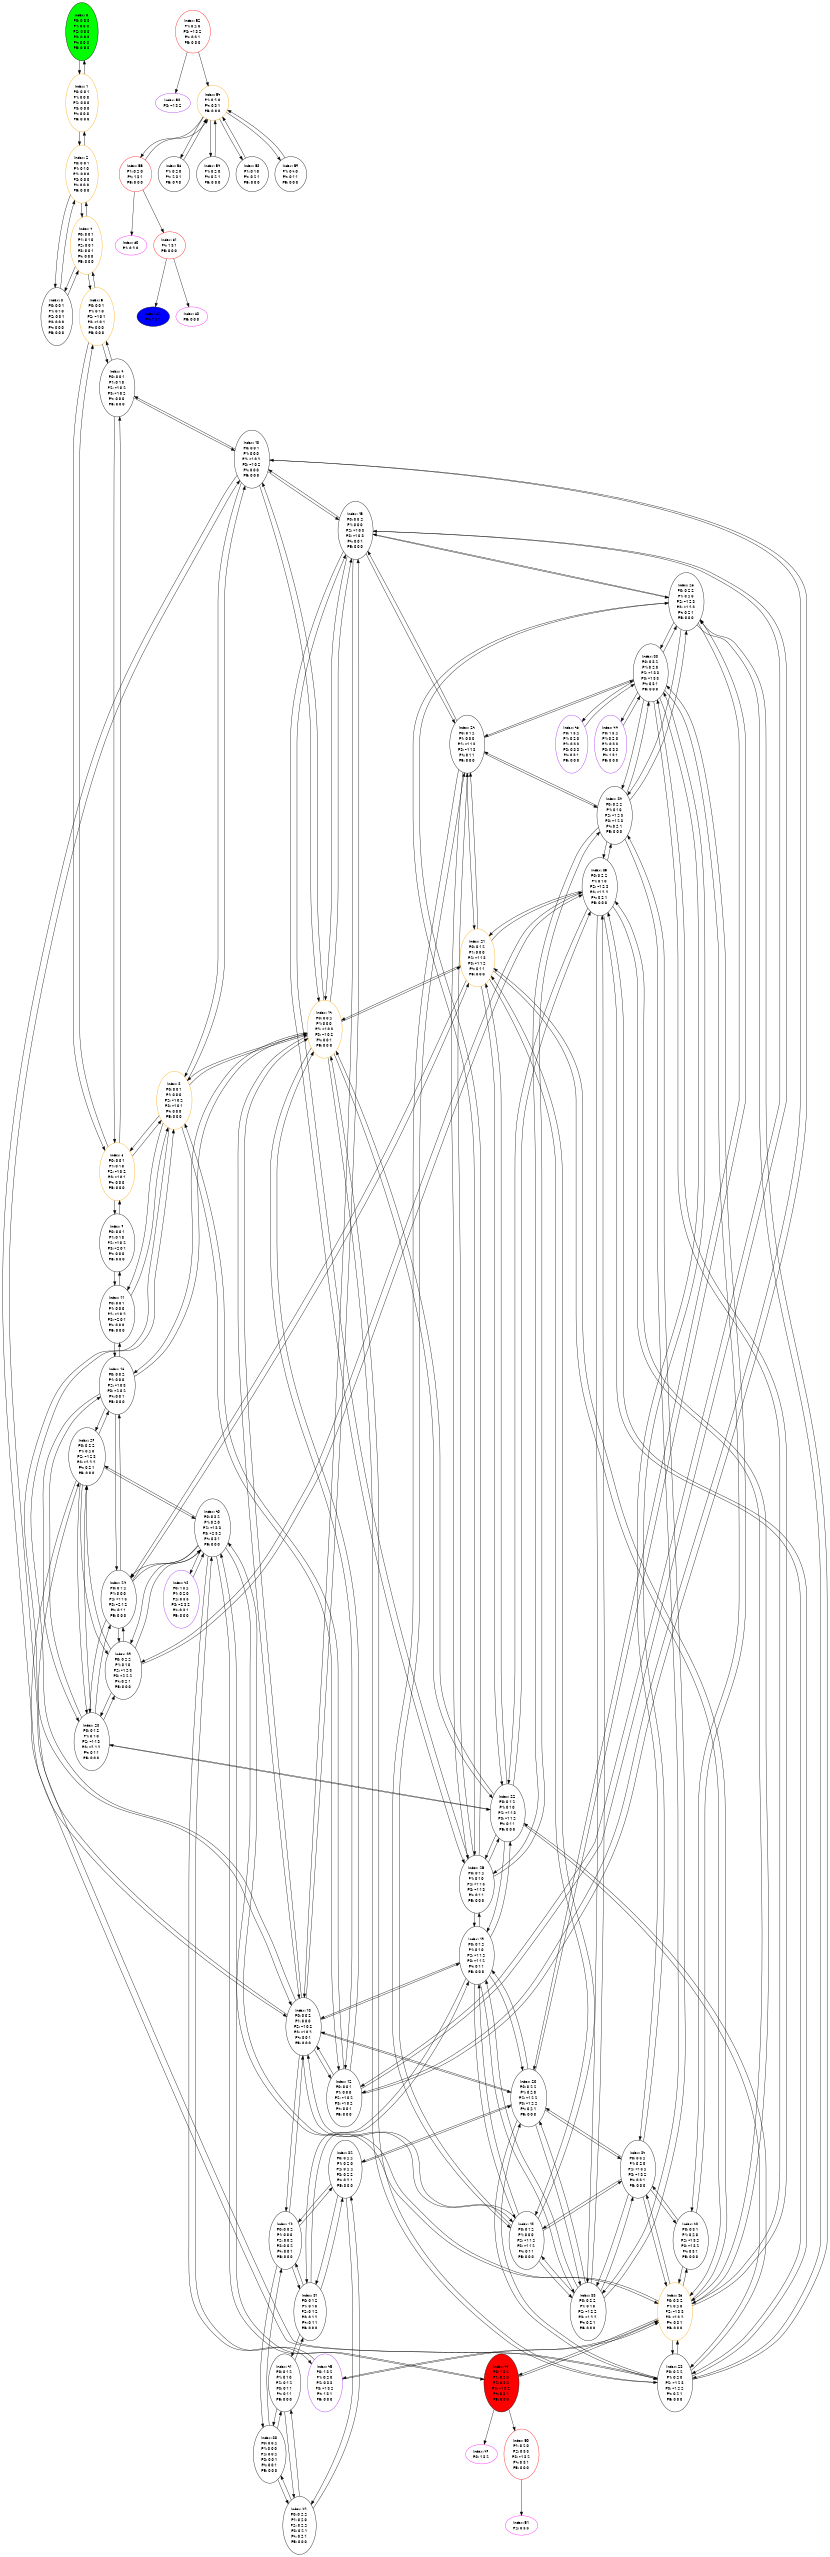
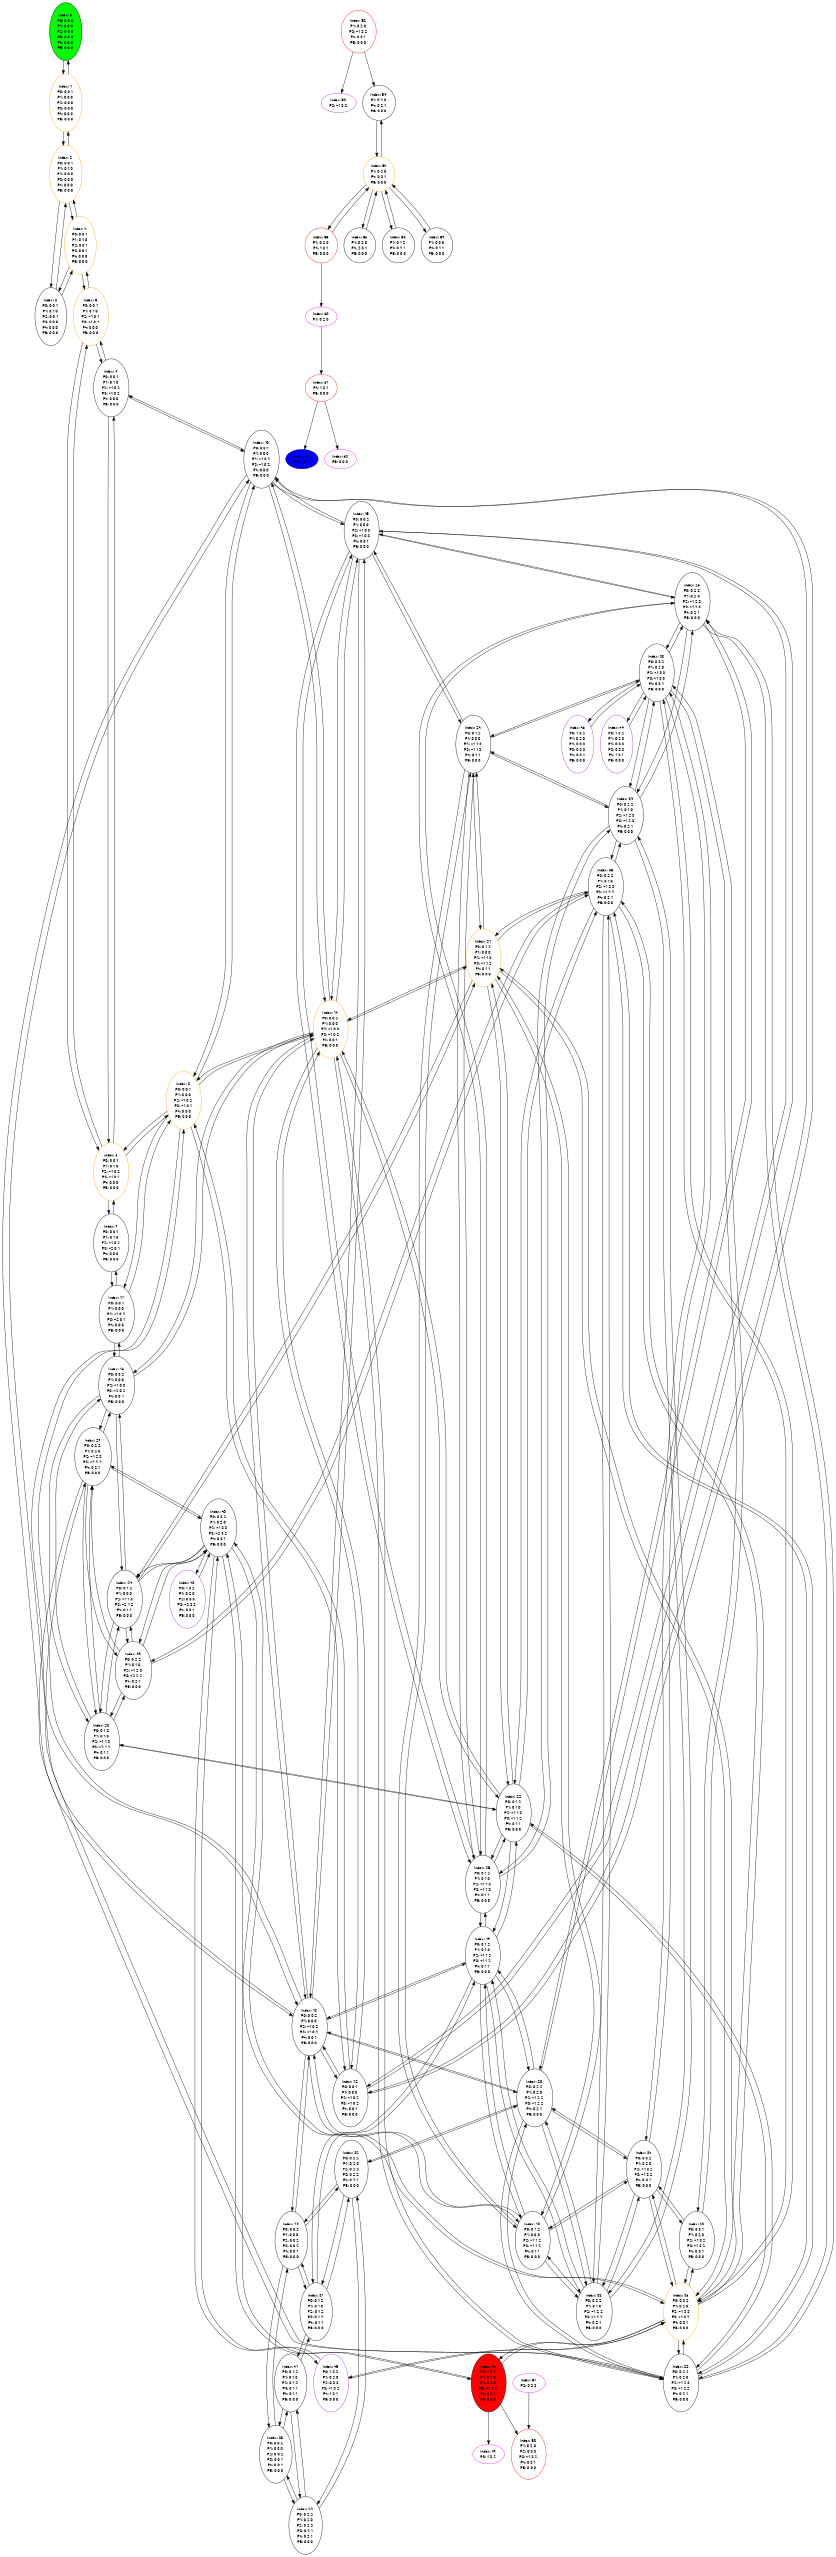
(203, 67) -> (369, 67)
(174, 174) -> (360, 245)
(252, 174) -> (398, 245)
(291, 174) -> (437, 245)
(152, 210) -> (321, 348)
(521, 2496) -> (529, 2409)
